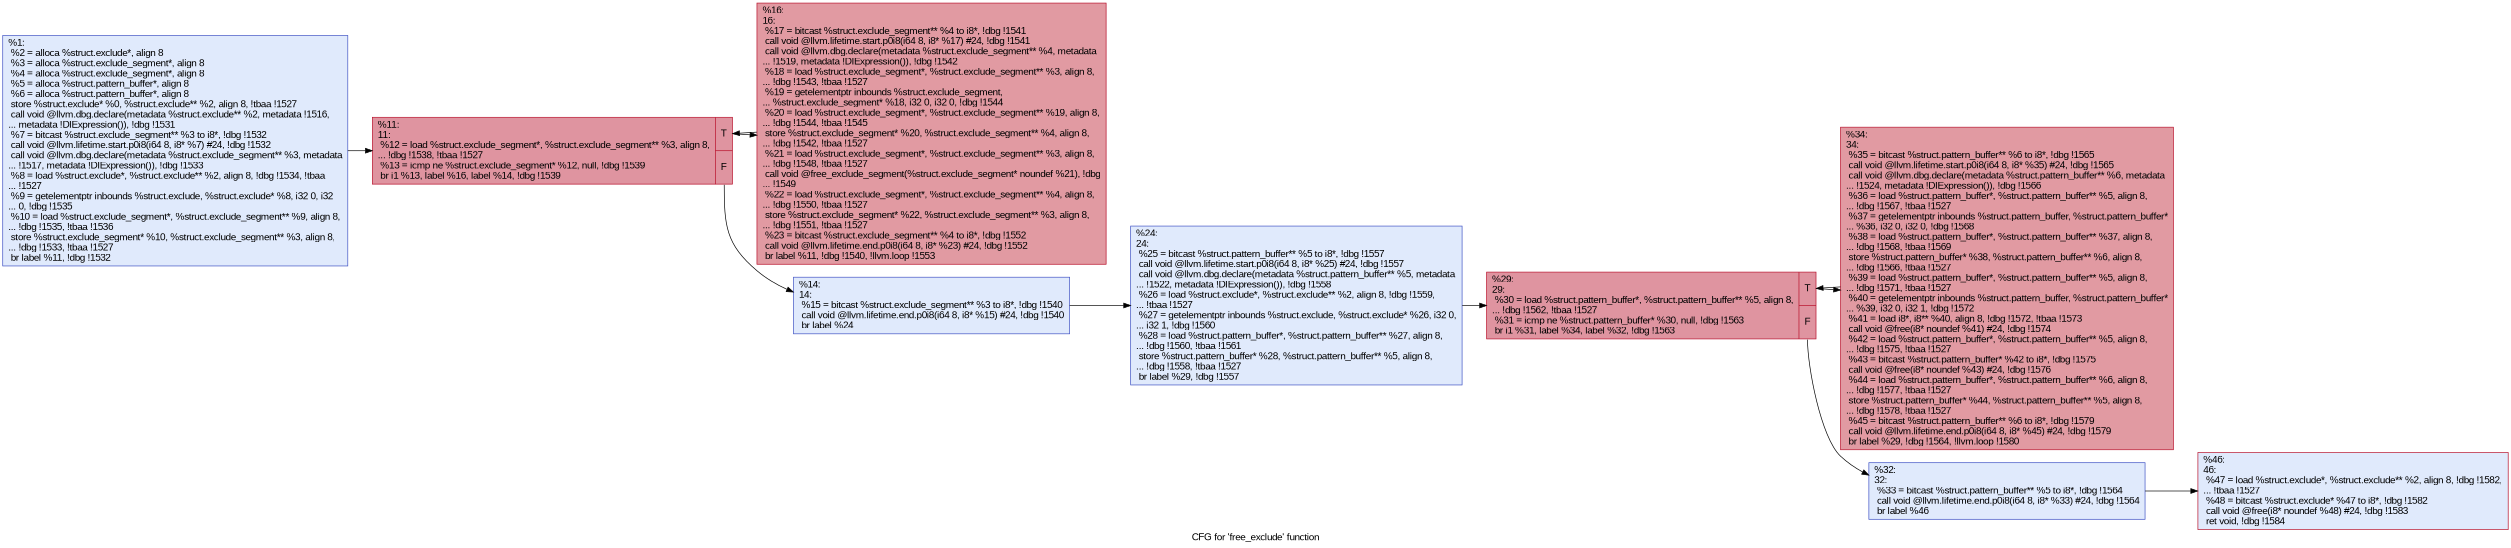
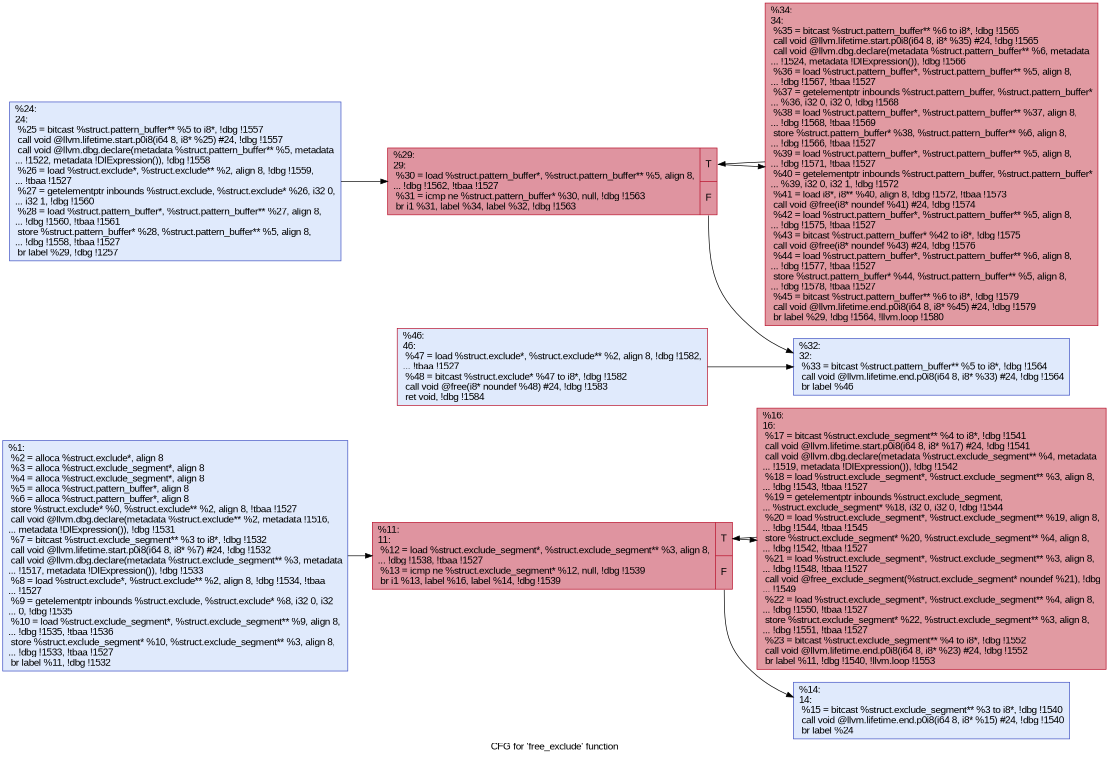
(1097, 306) -> none
(1188, 377) -> (66, 253)
(2168, 491) -> (747, 367)
